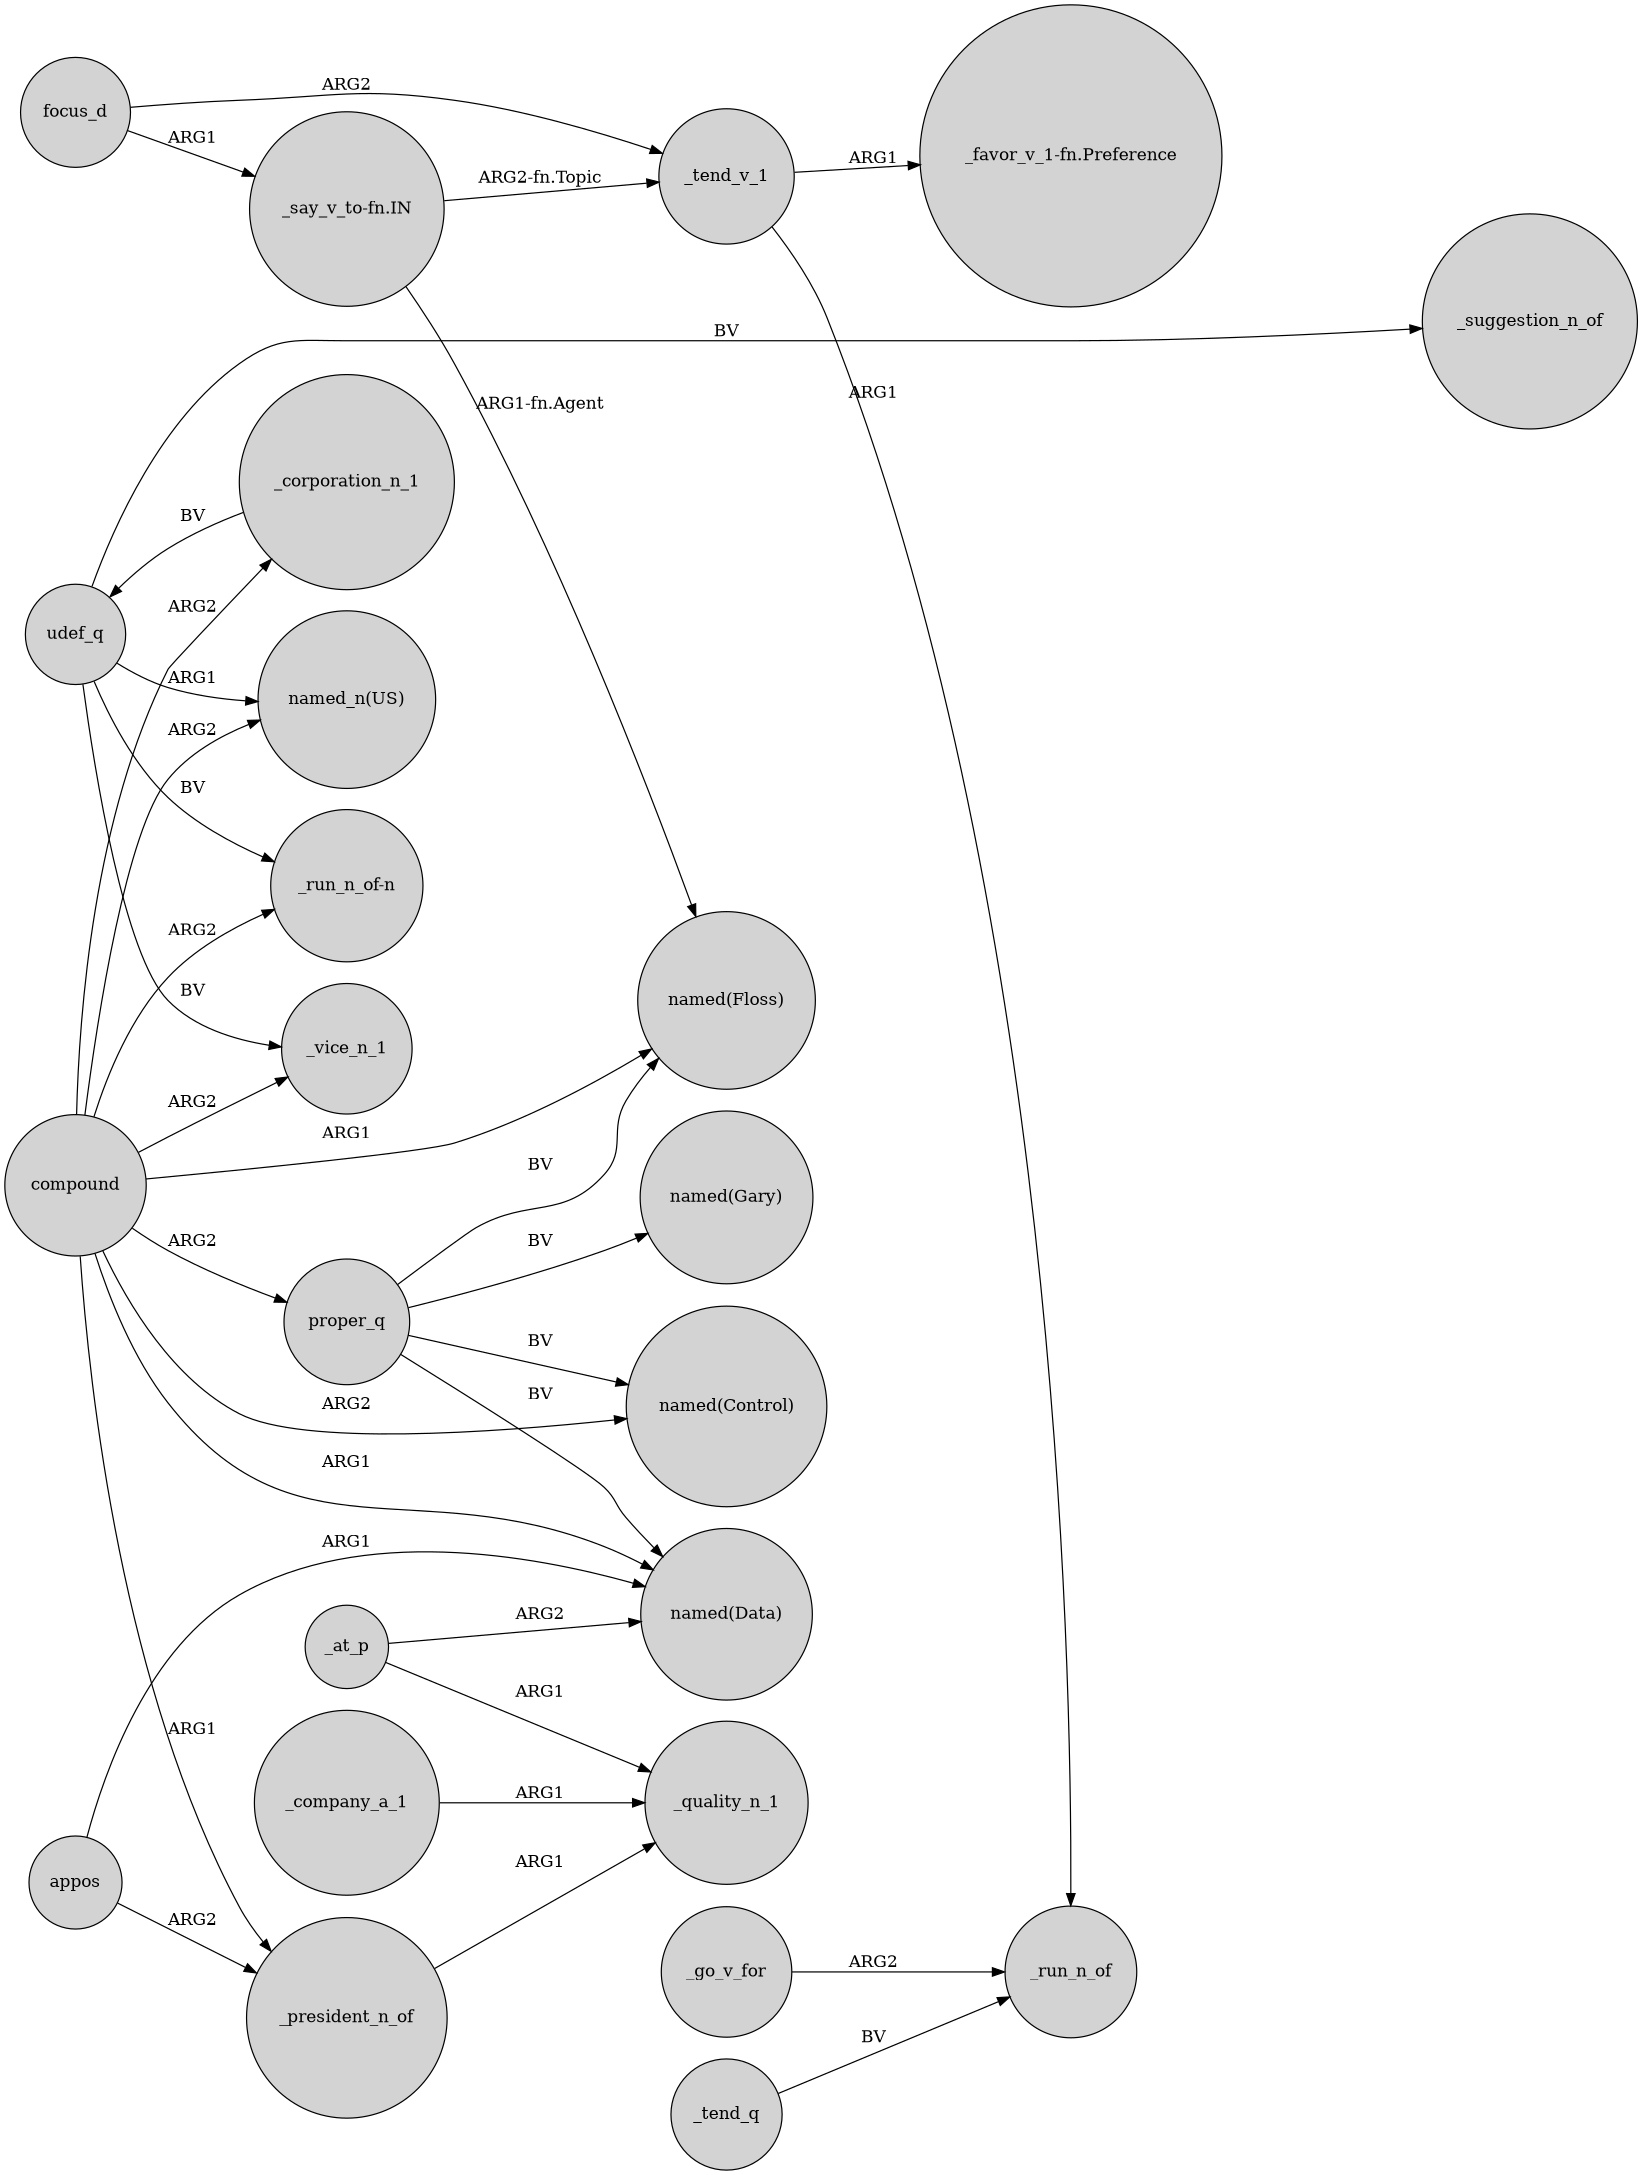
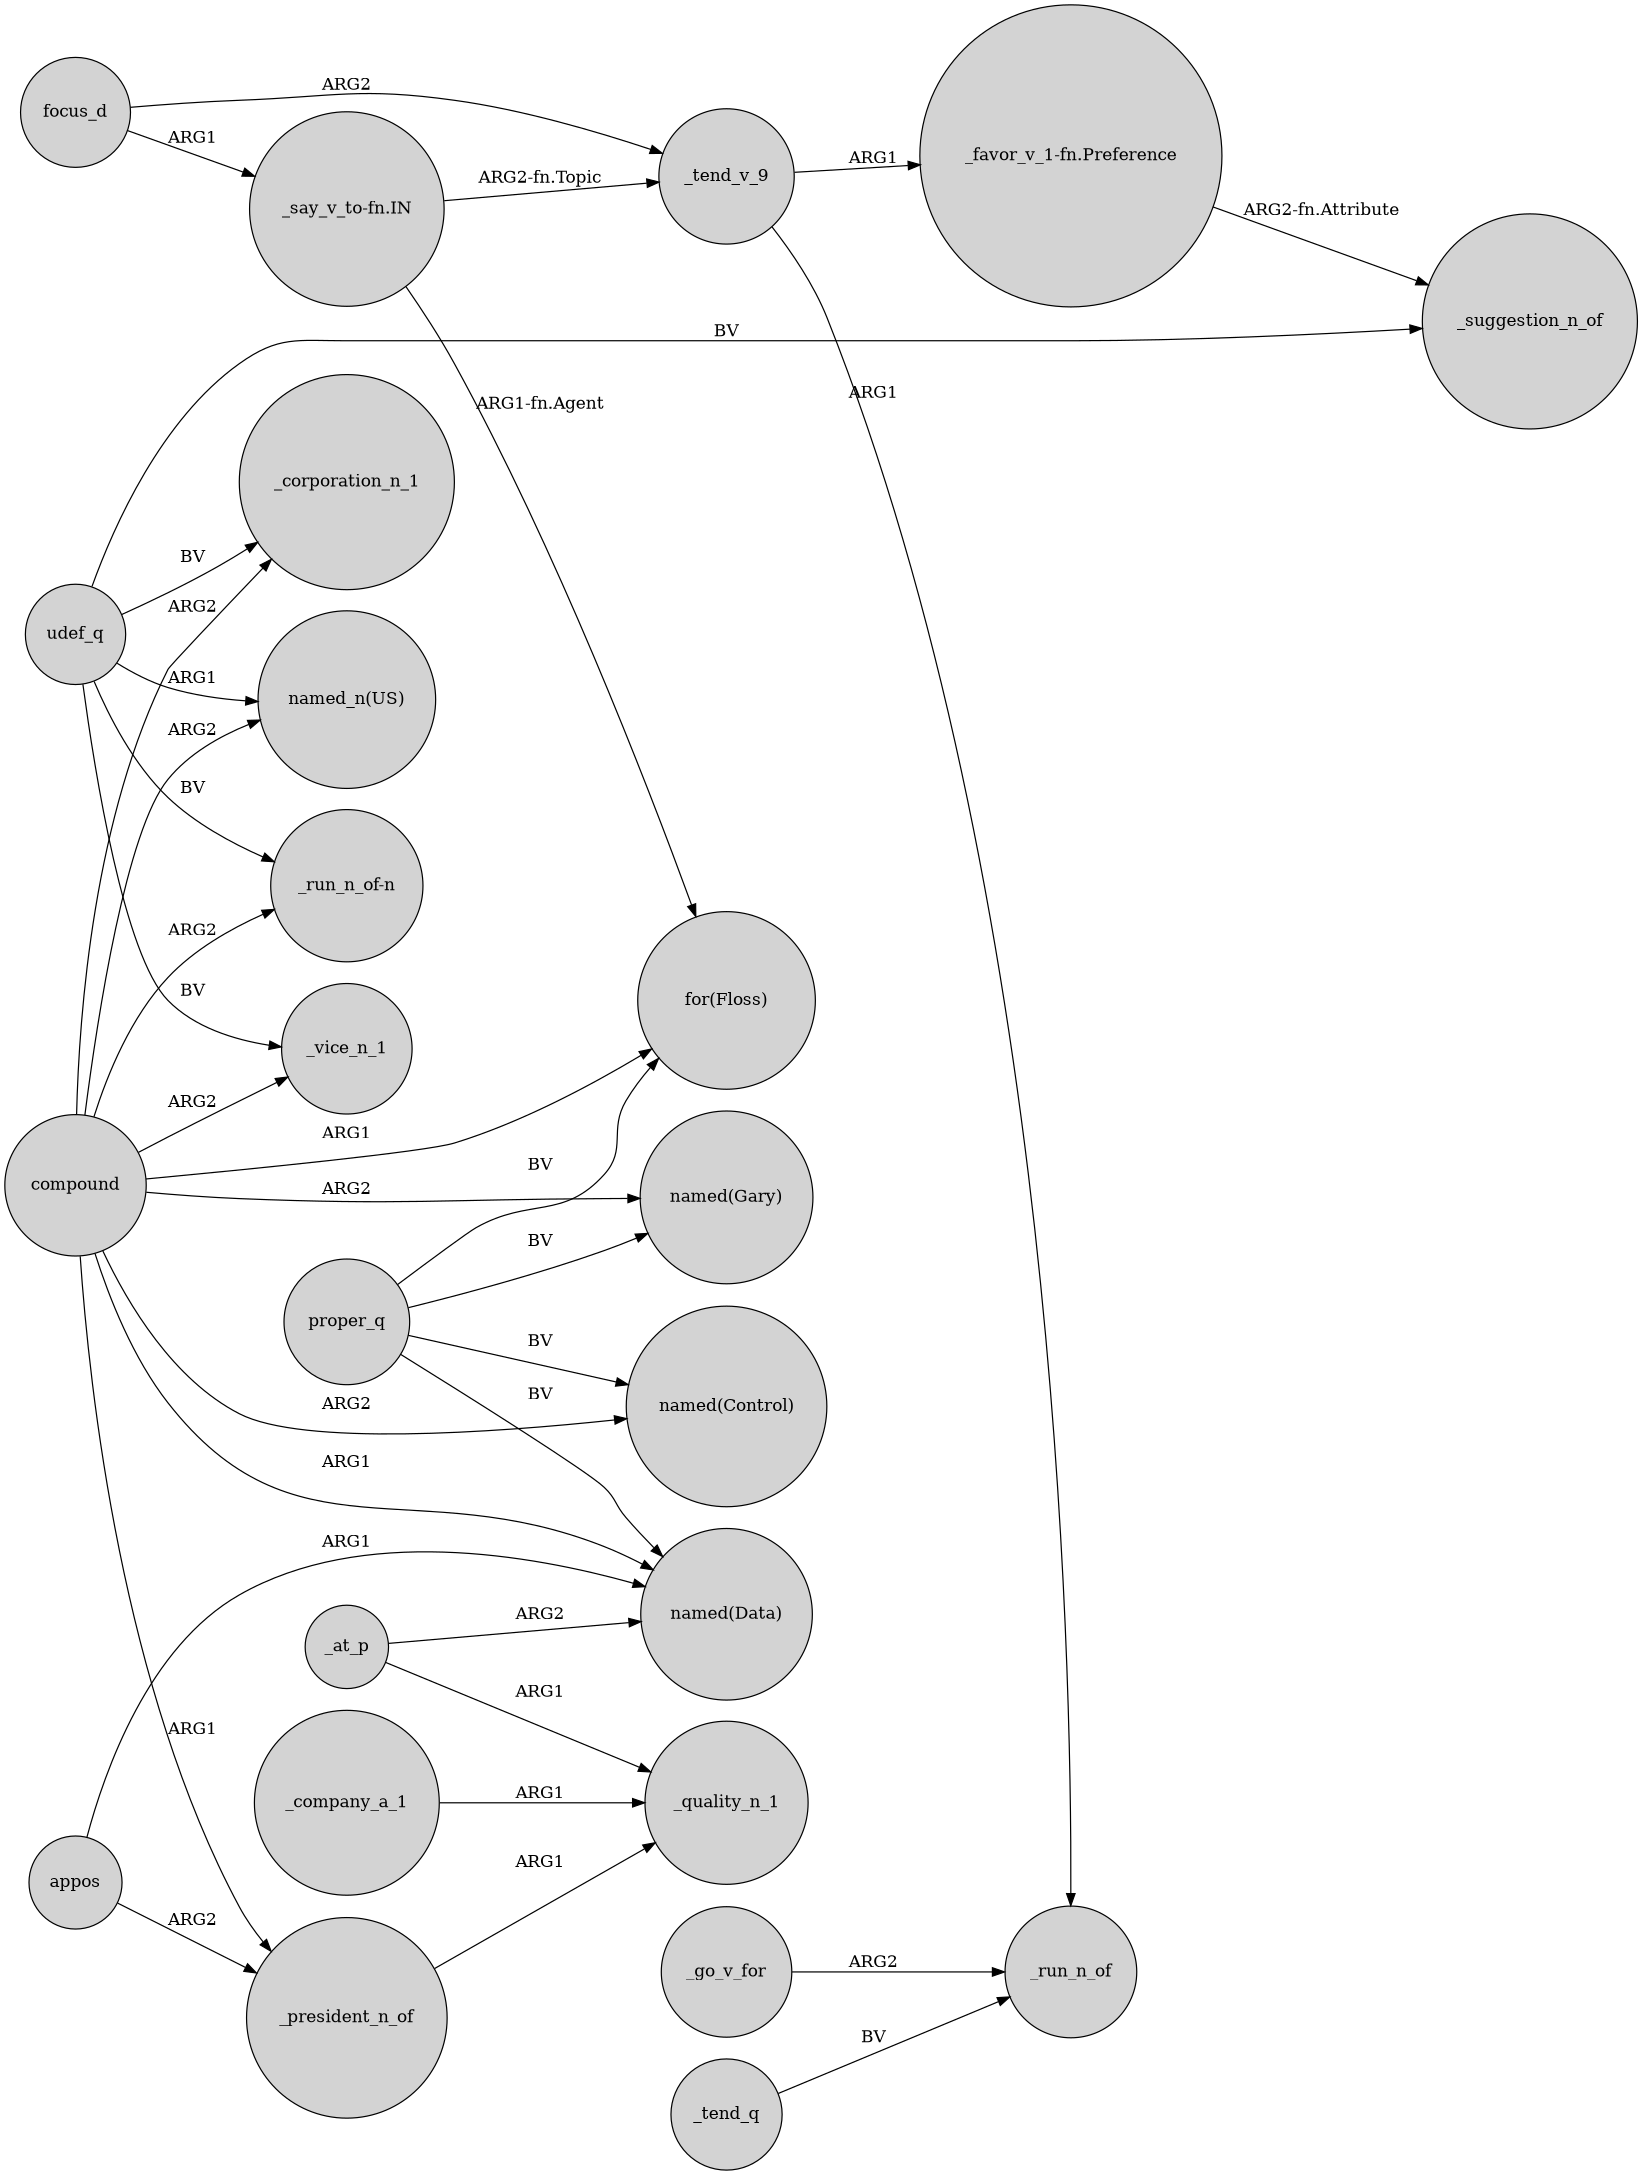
(727, 176) -> (727, 176)
none -> (1315, 244)
(177, 543) -> (186, 584)
(727, 1000) -> (727, 1000)
(202, 1268) -> (387, 1202)
